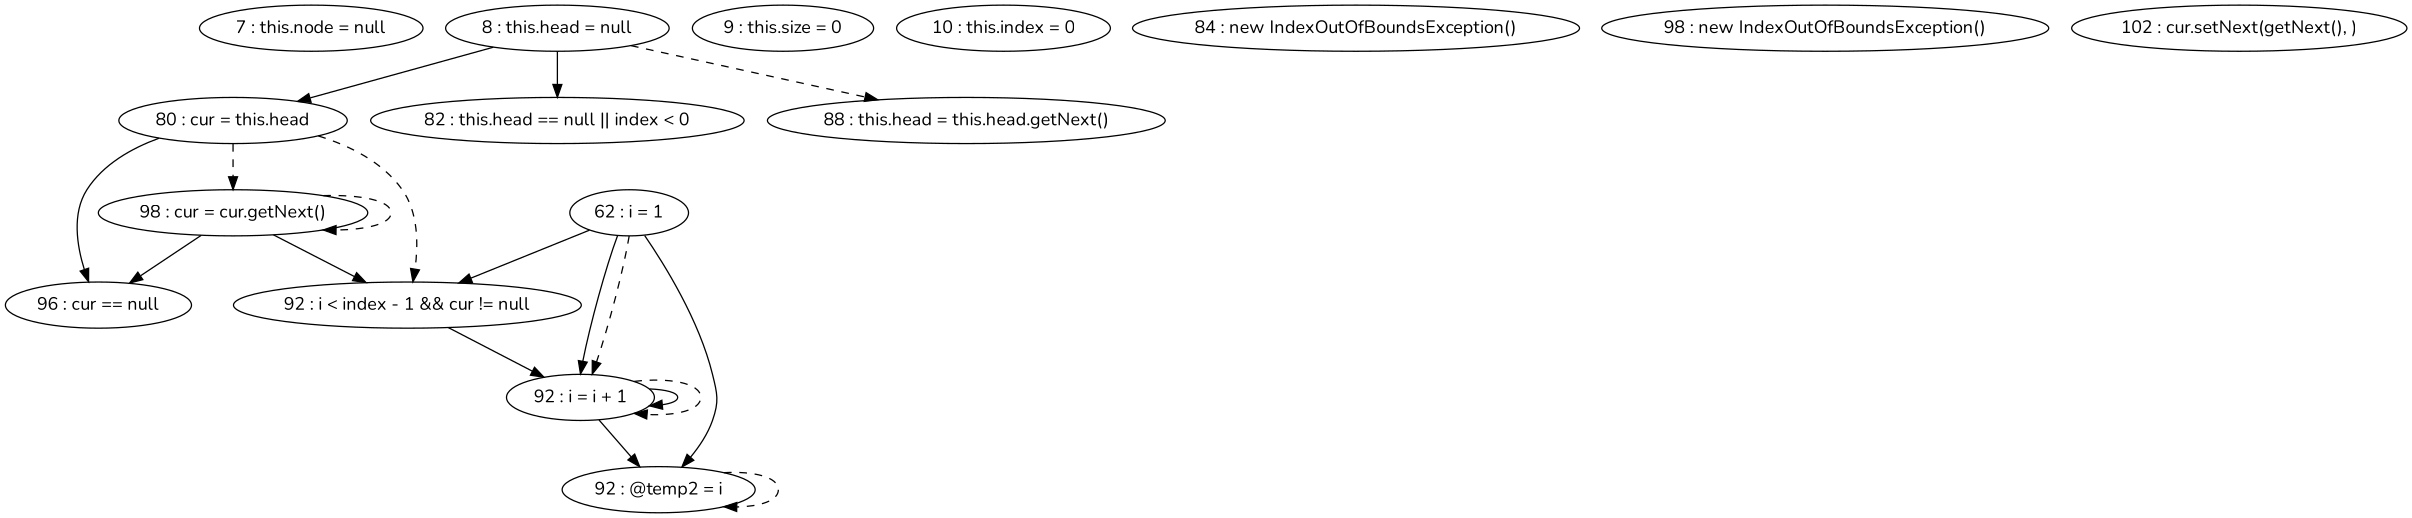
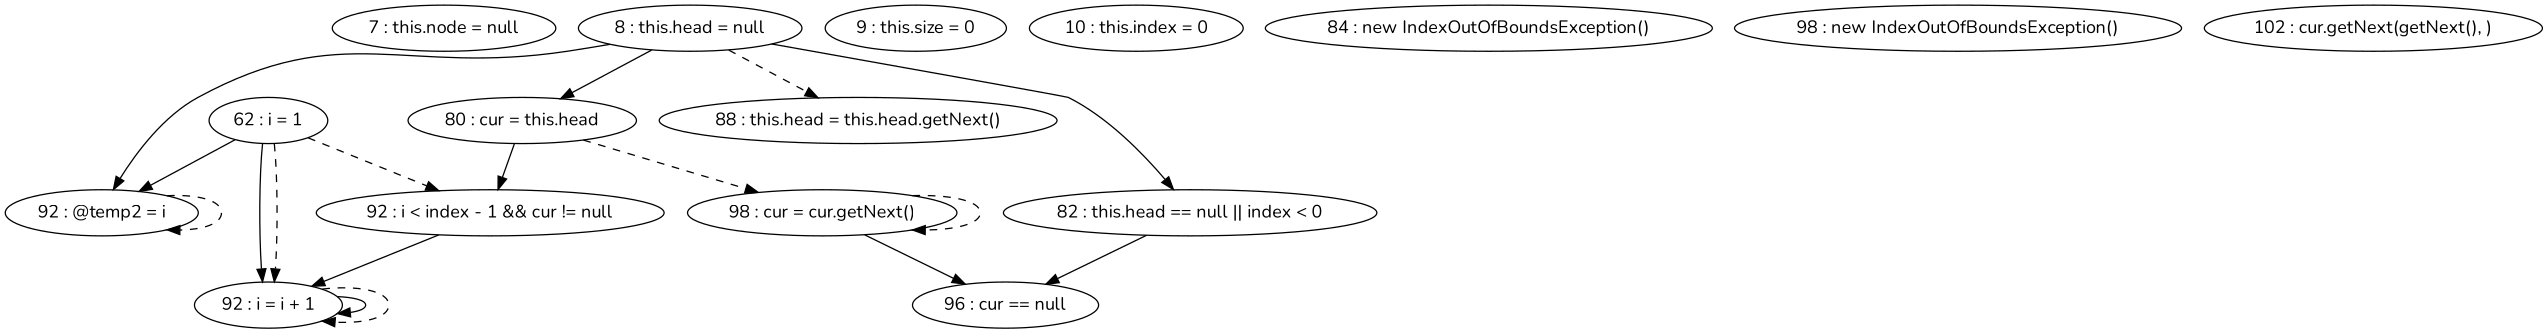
(2239, 28) -> (2373, 28)
(396, 182) -> (508, 161)
(89, 187) -> (1102, 257)
(530, 254) -> (367, 162)
(314, 256) -> none
(615, 438) -> (344, 55)
